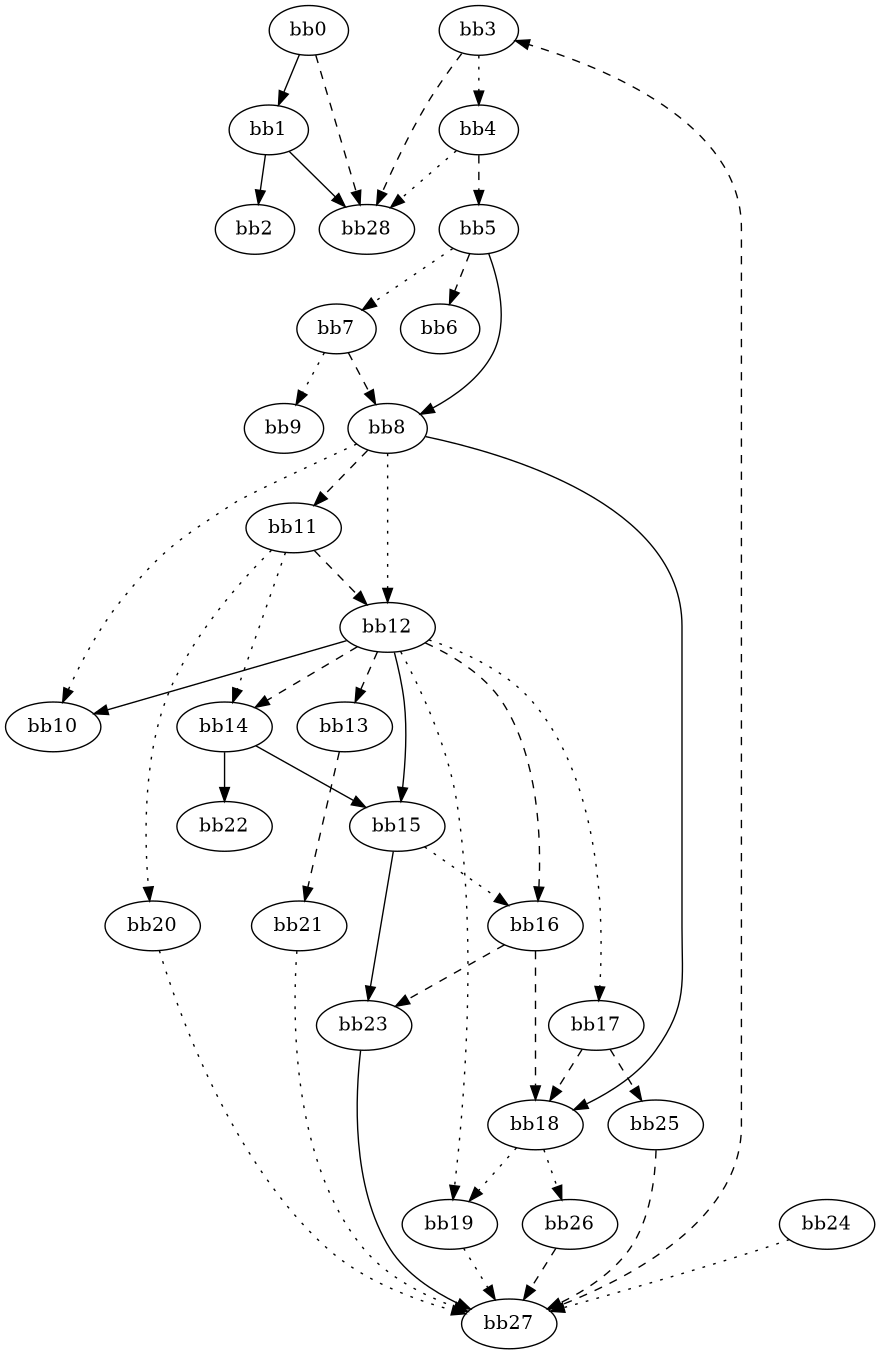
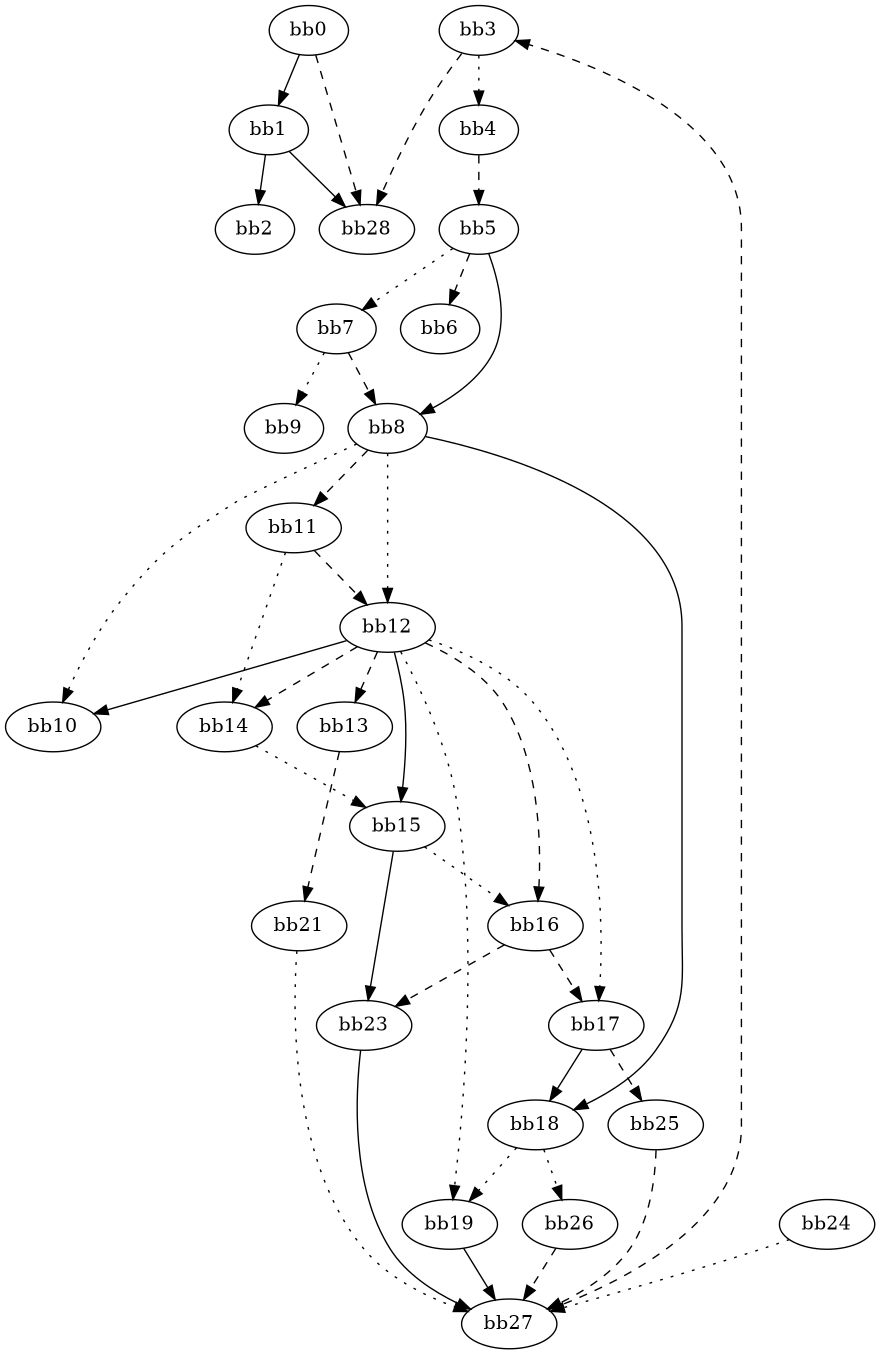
(429, 175) -> none
(305, 773) -> (305, 773)
(225, 826) -> none
(153, 926) -> none
(536, 1018) -> (562, 969)
(570, 1069) -> (570, 1069)
(476, 1268) -> (476, 1268)
